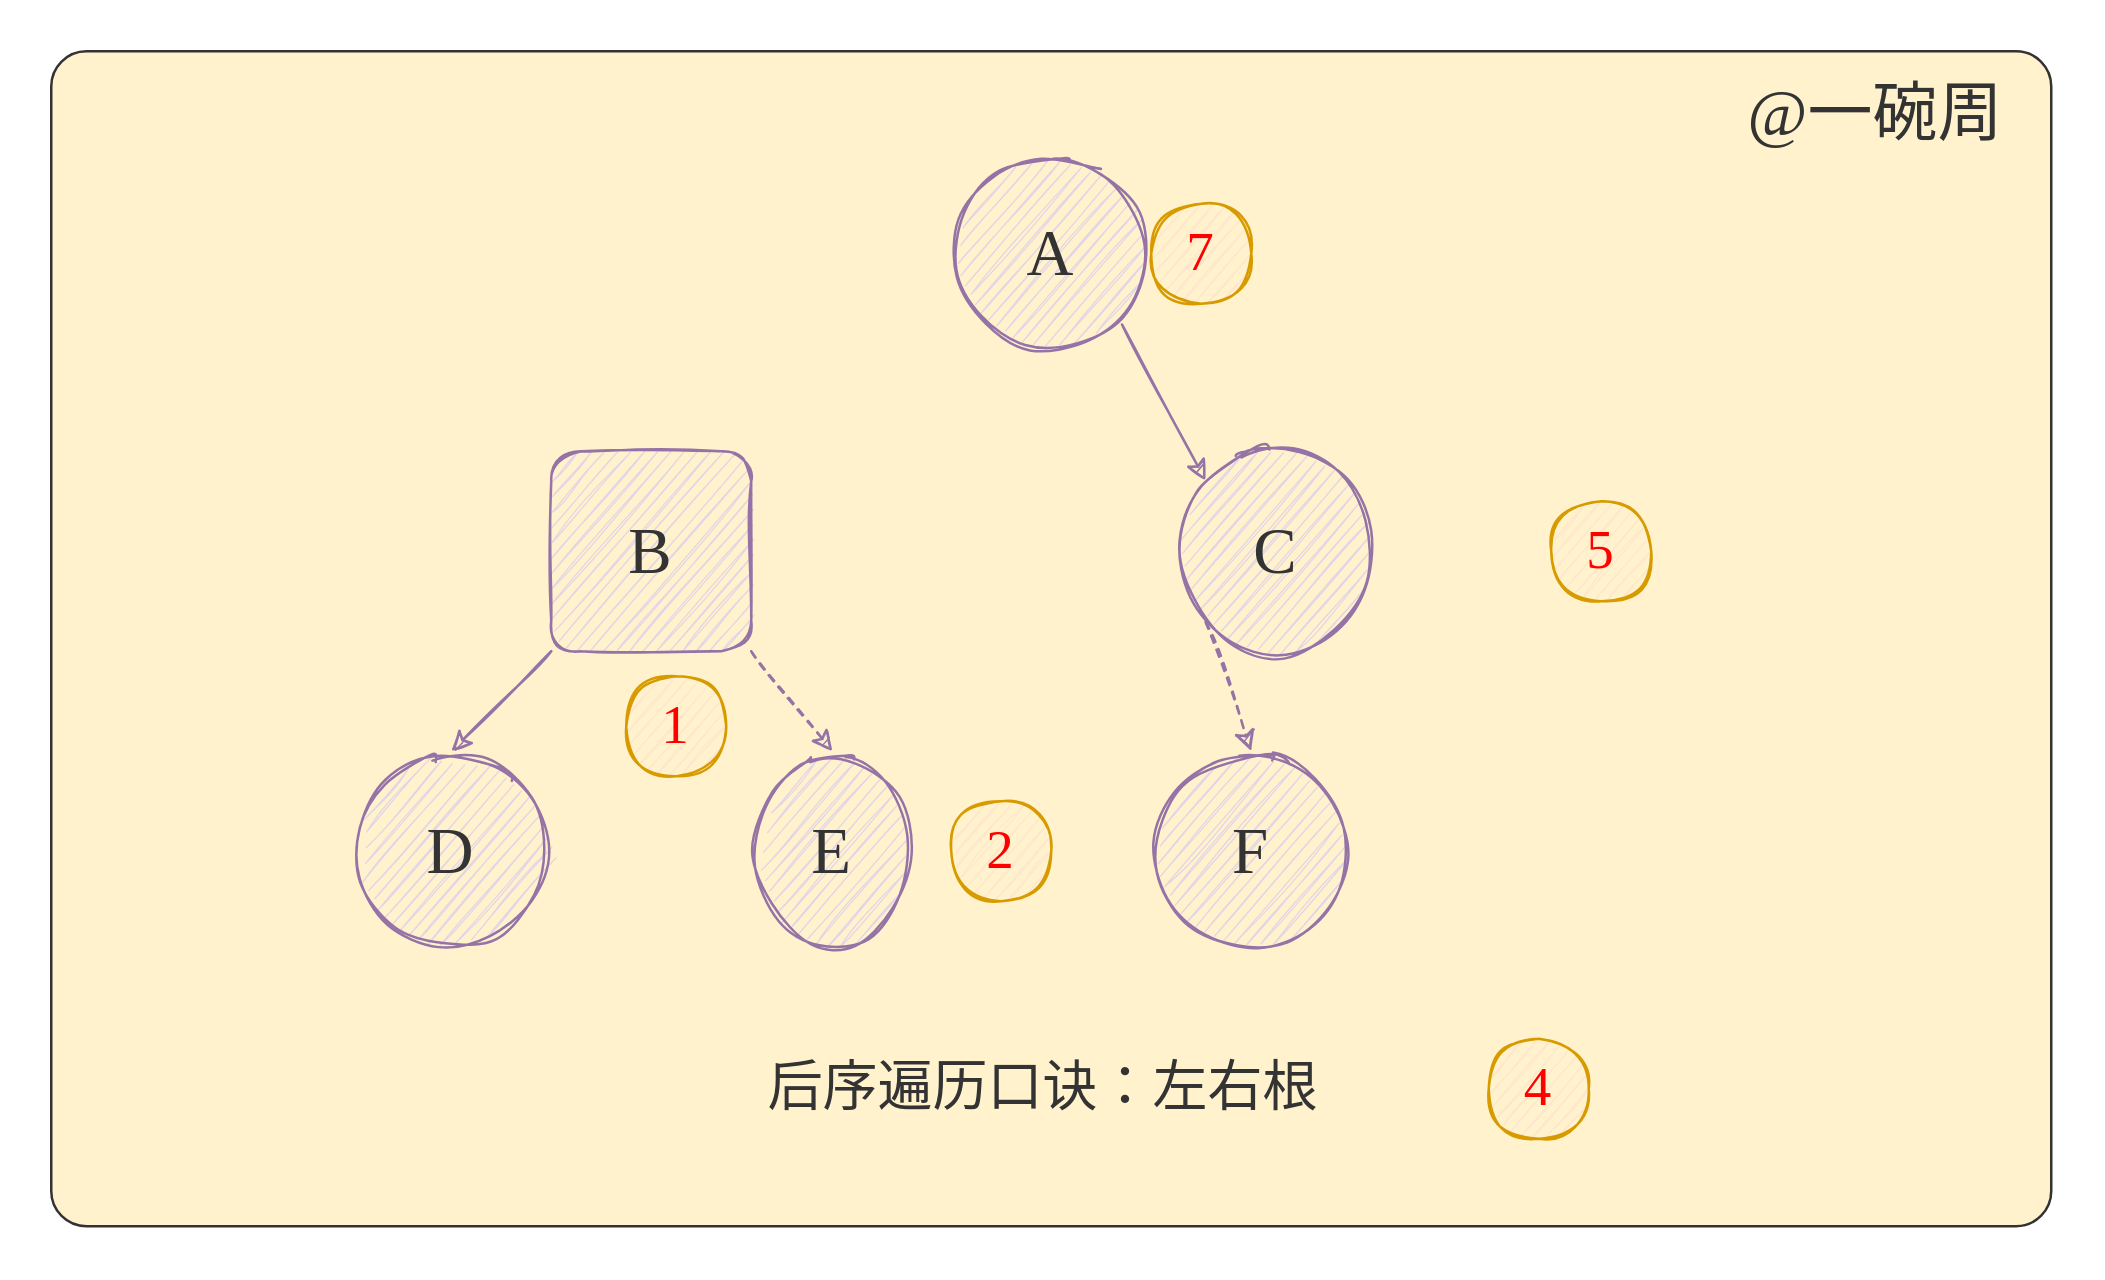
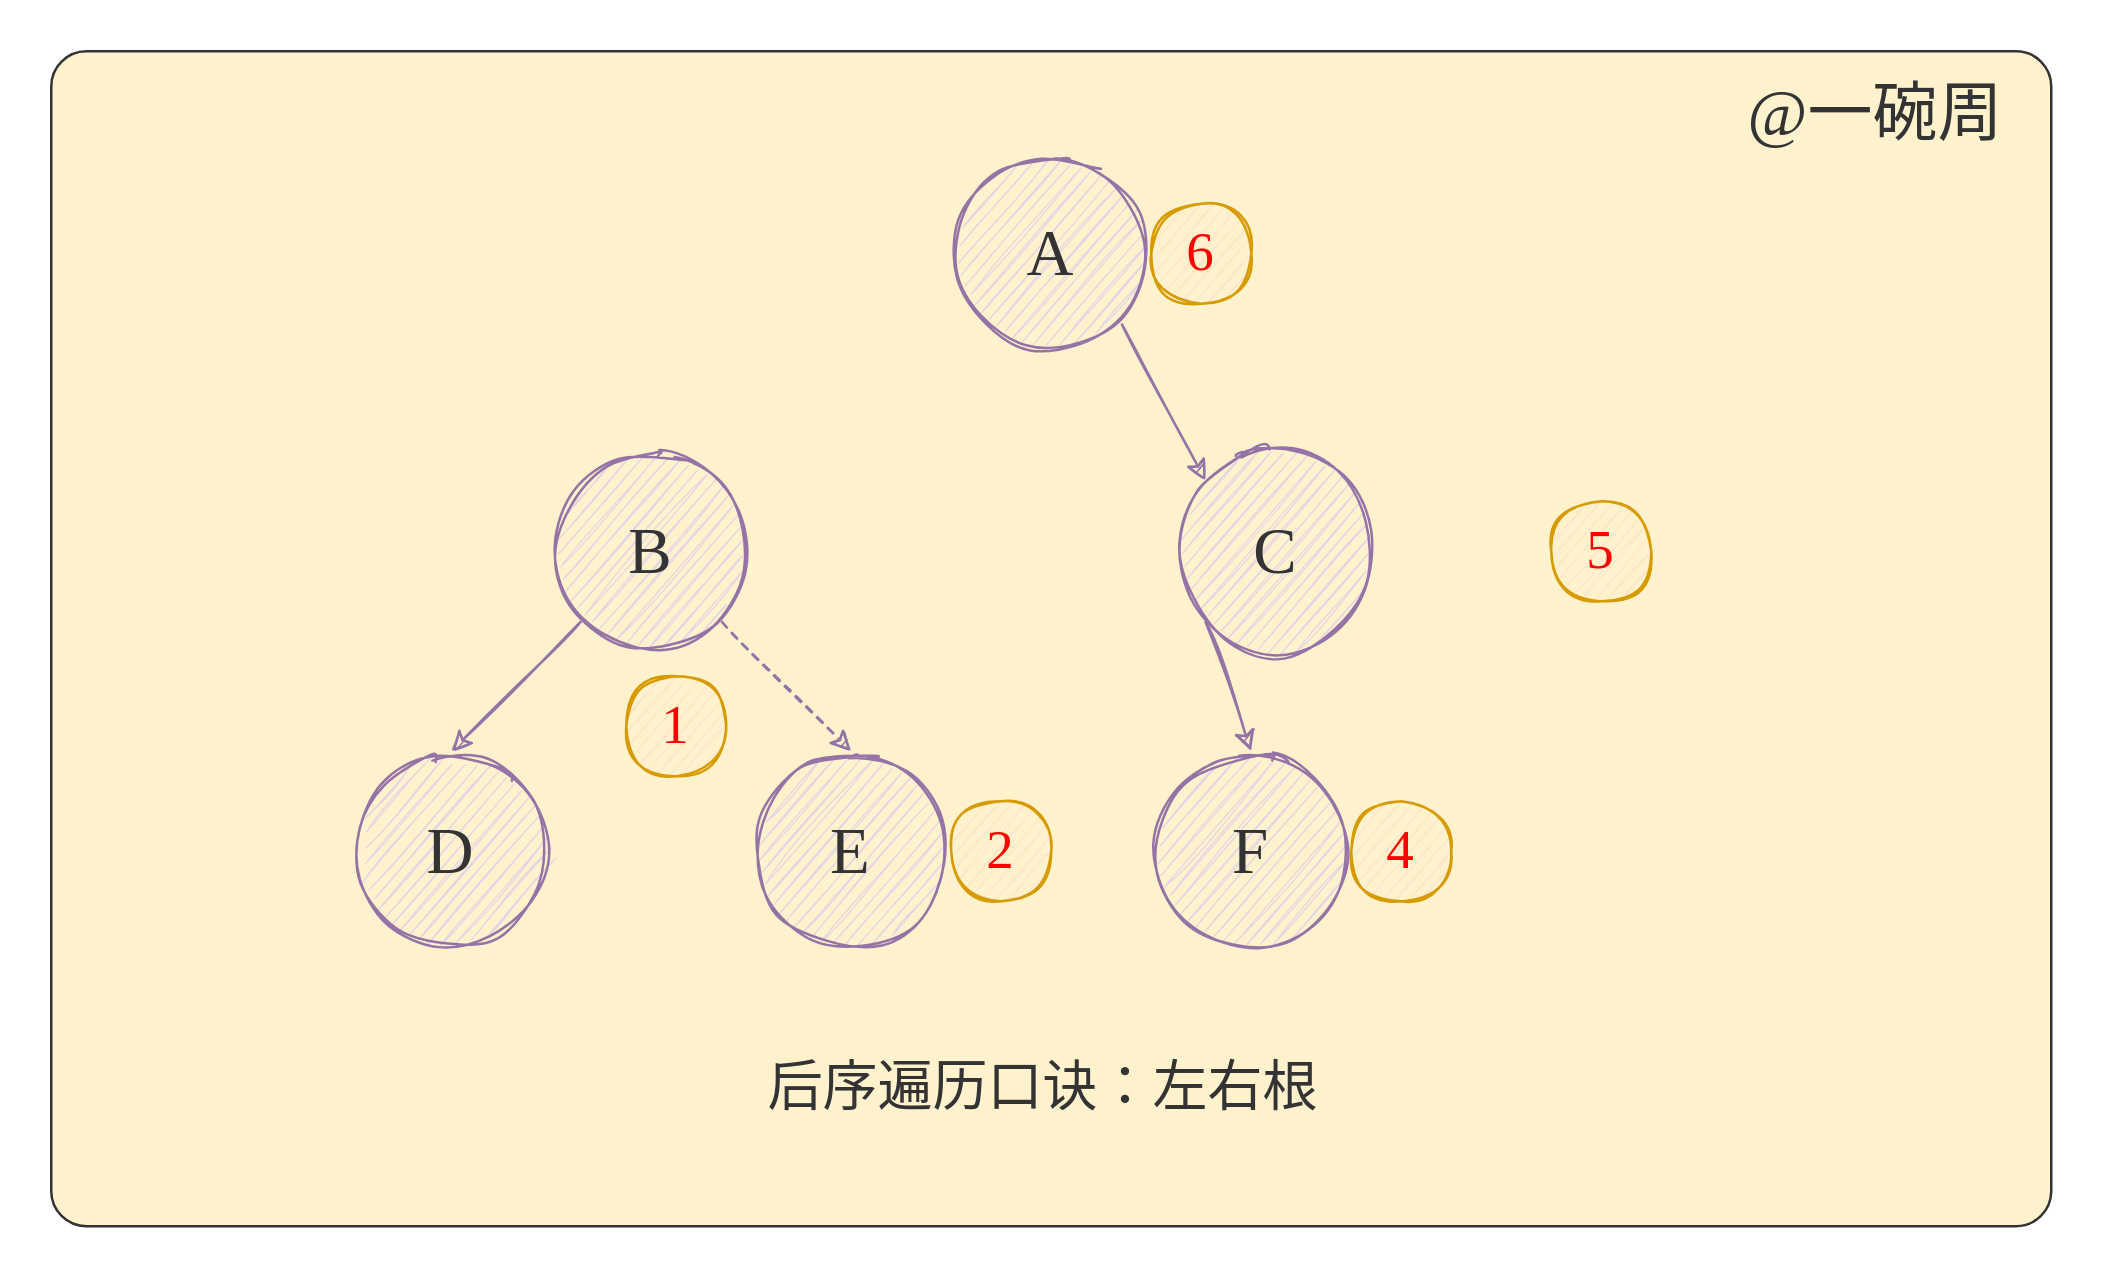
(1201, 254) -> (1201, 254)
(651, 551) -> (651, 551)
(1228, 684) -> (1228, 684)
(833, 851) -> (851, 851)
(1539, 1089) -> (1401, 851)
